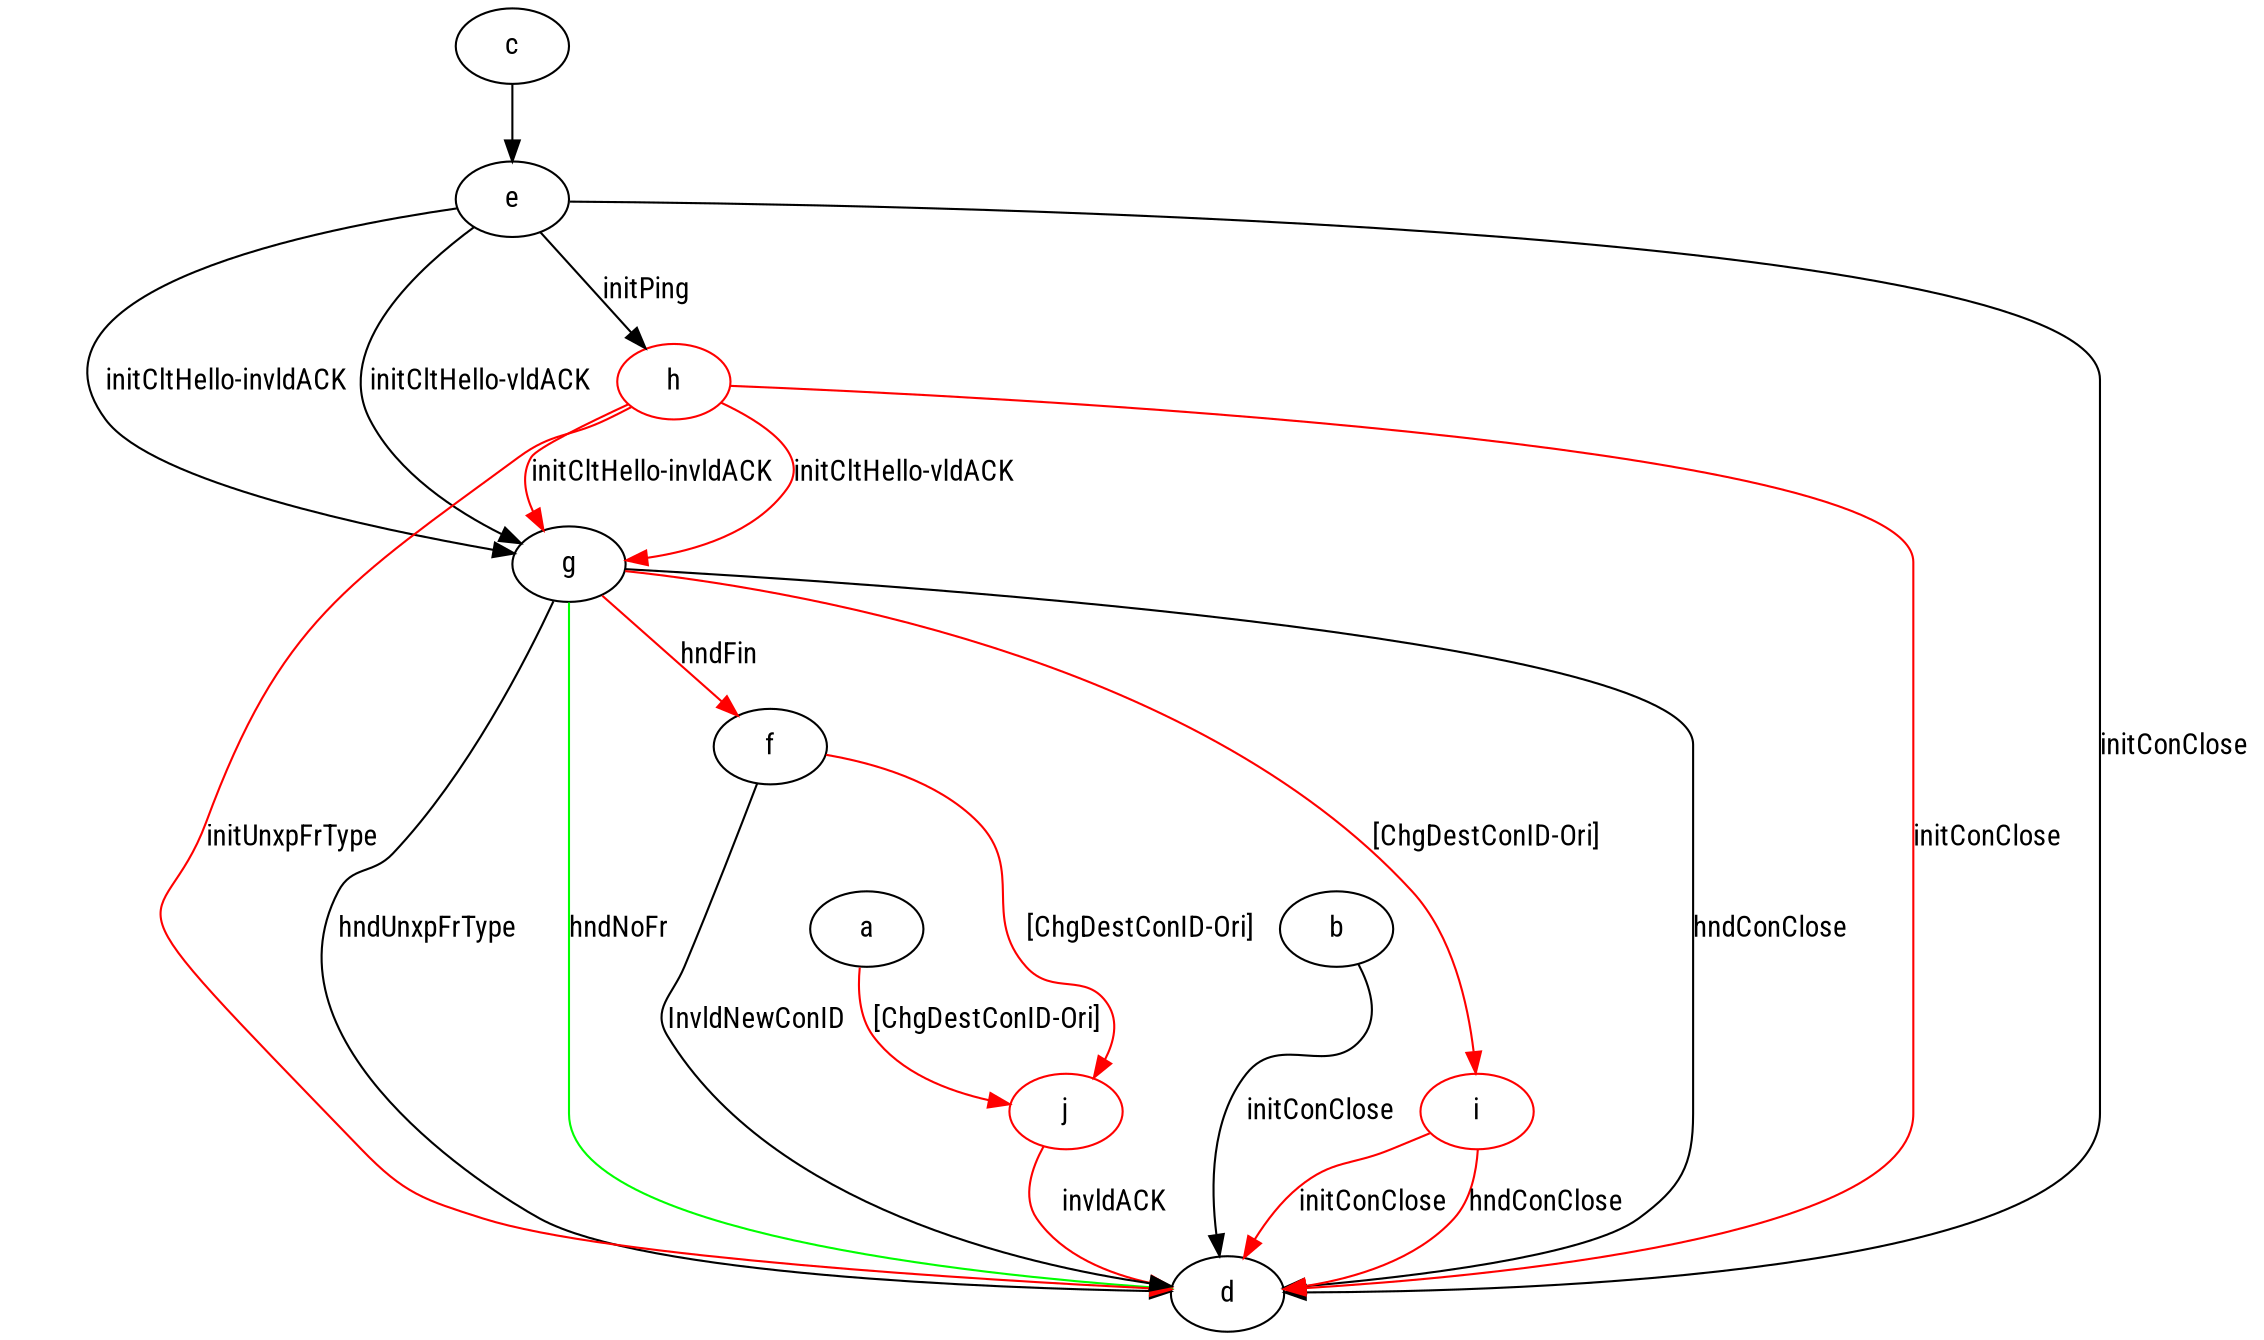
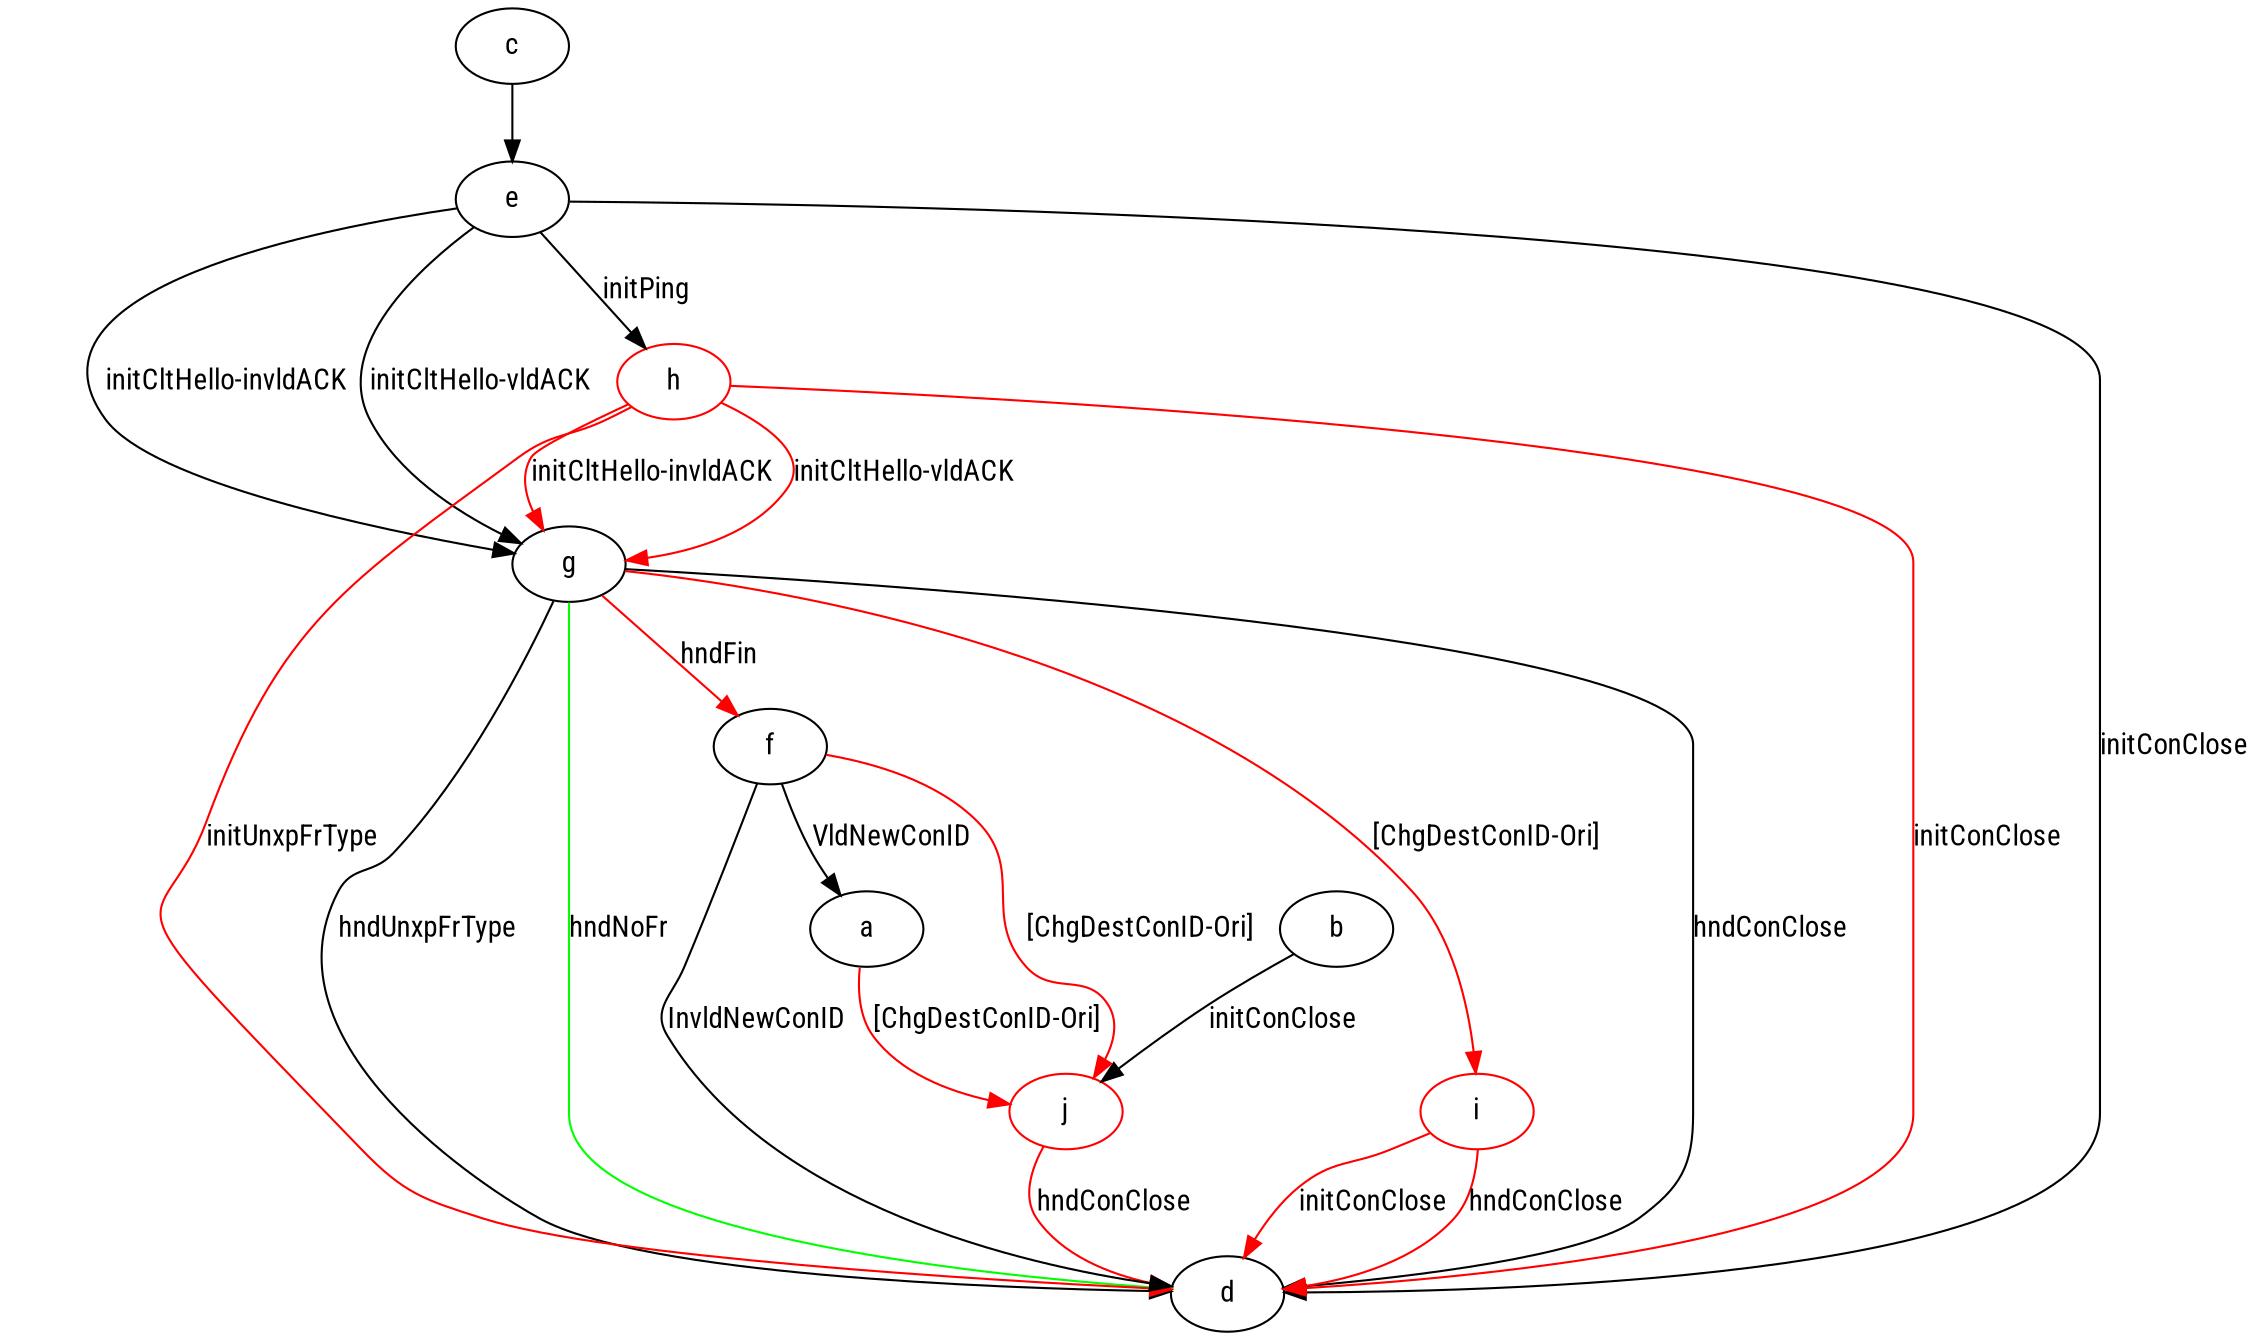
none -> (802, 832)
(1261, 1061) -> (1204, 1008)
(1117, 1203) -> (1117, 1203)
